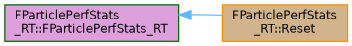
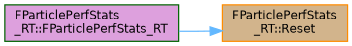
(207, 15) -> (194, 31)
